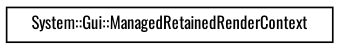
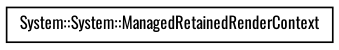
(170, 25) -> (170, 25)
